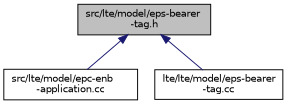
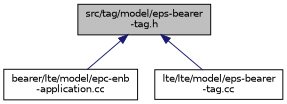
(144, 20) -> (144, 20)
(71, 85) -> (71, 85)
